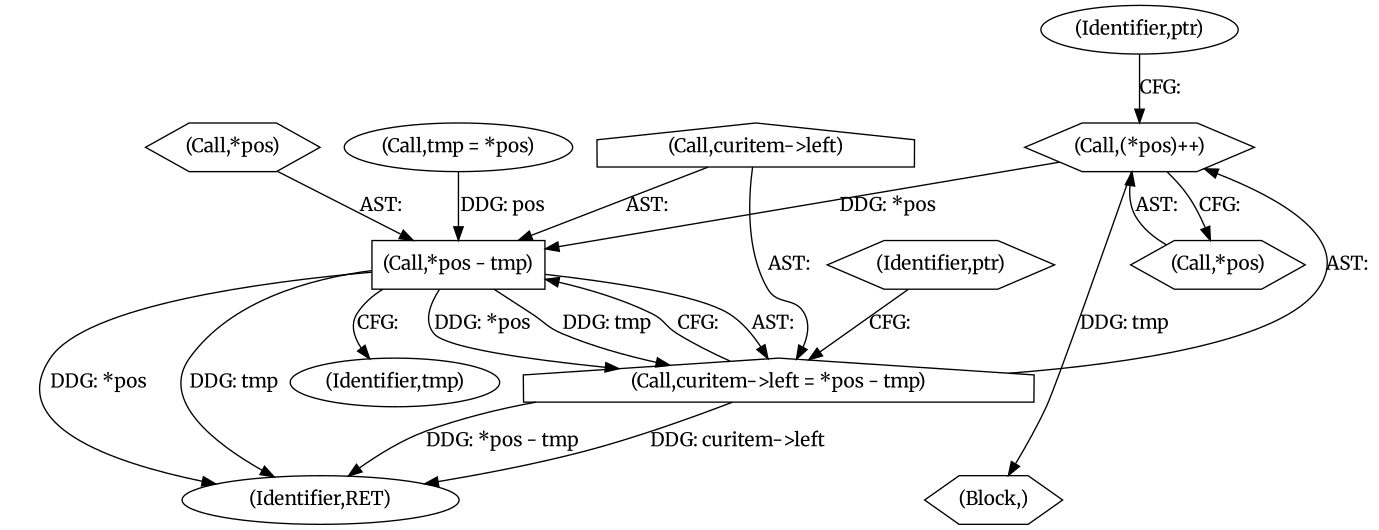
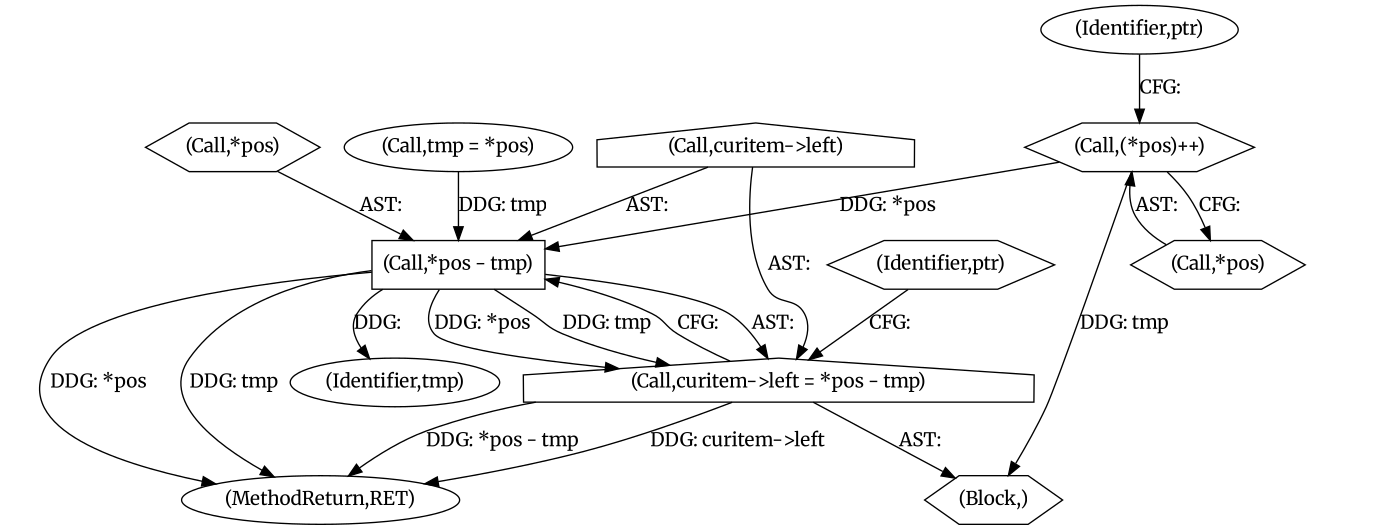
(503, 206) -> (503, 206)
(380, 324) -> (380, 324)
(1256, 329) -> (878, 437)
(321, 500) -> (321, 500)
